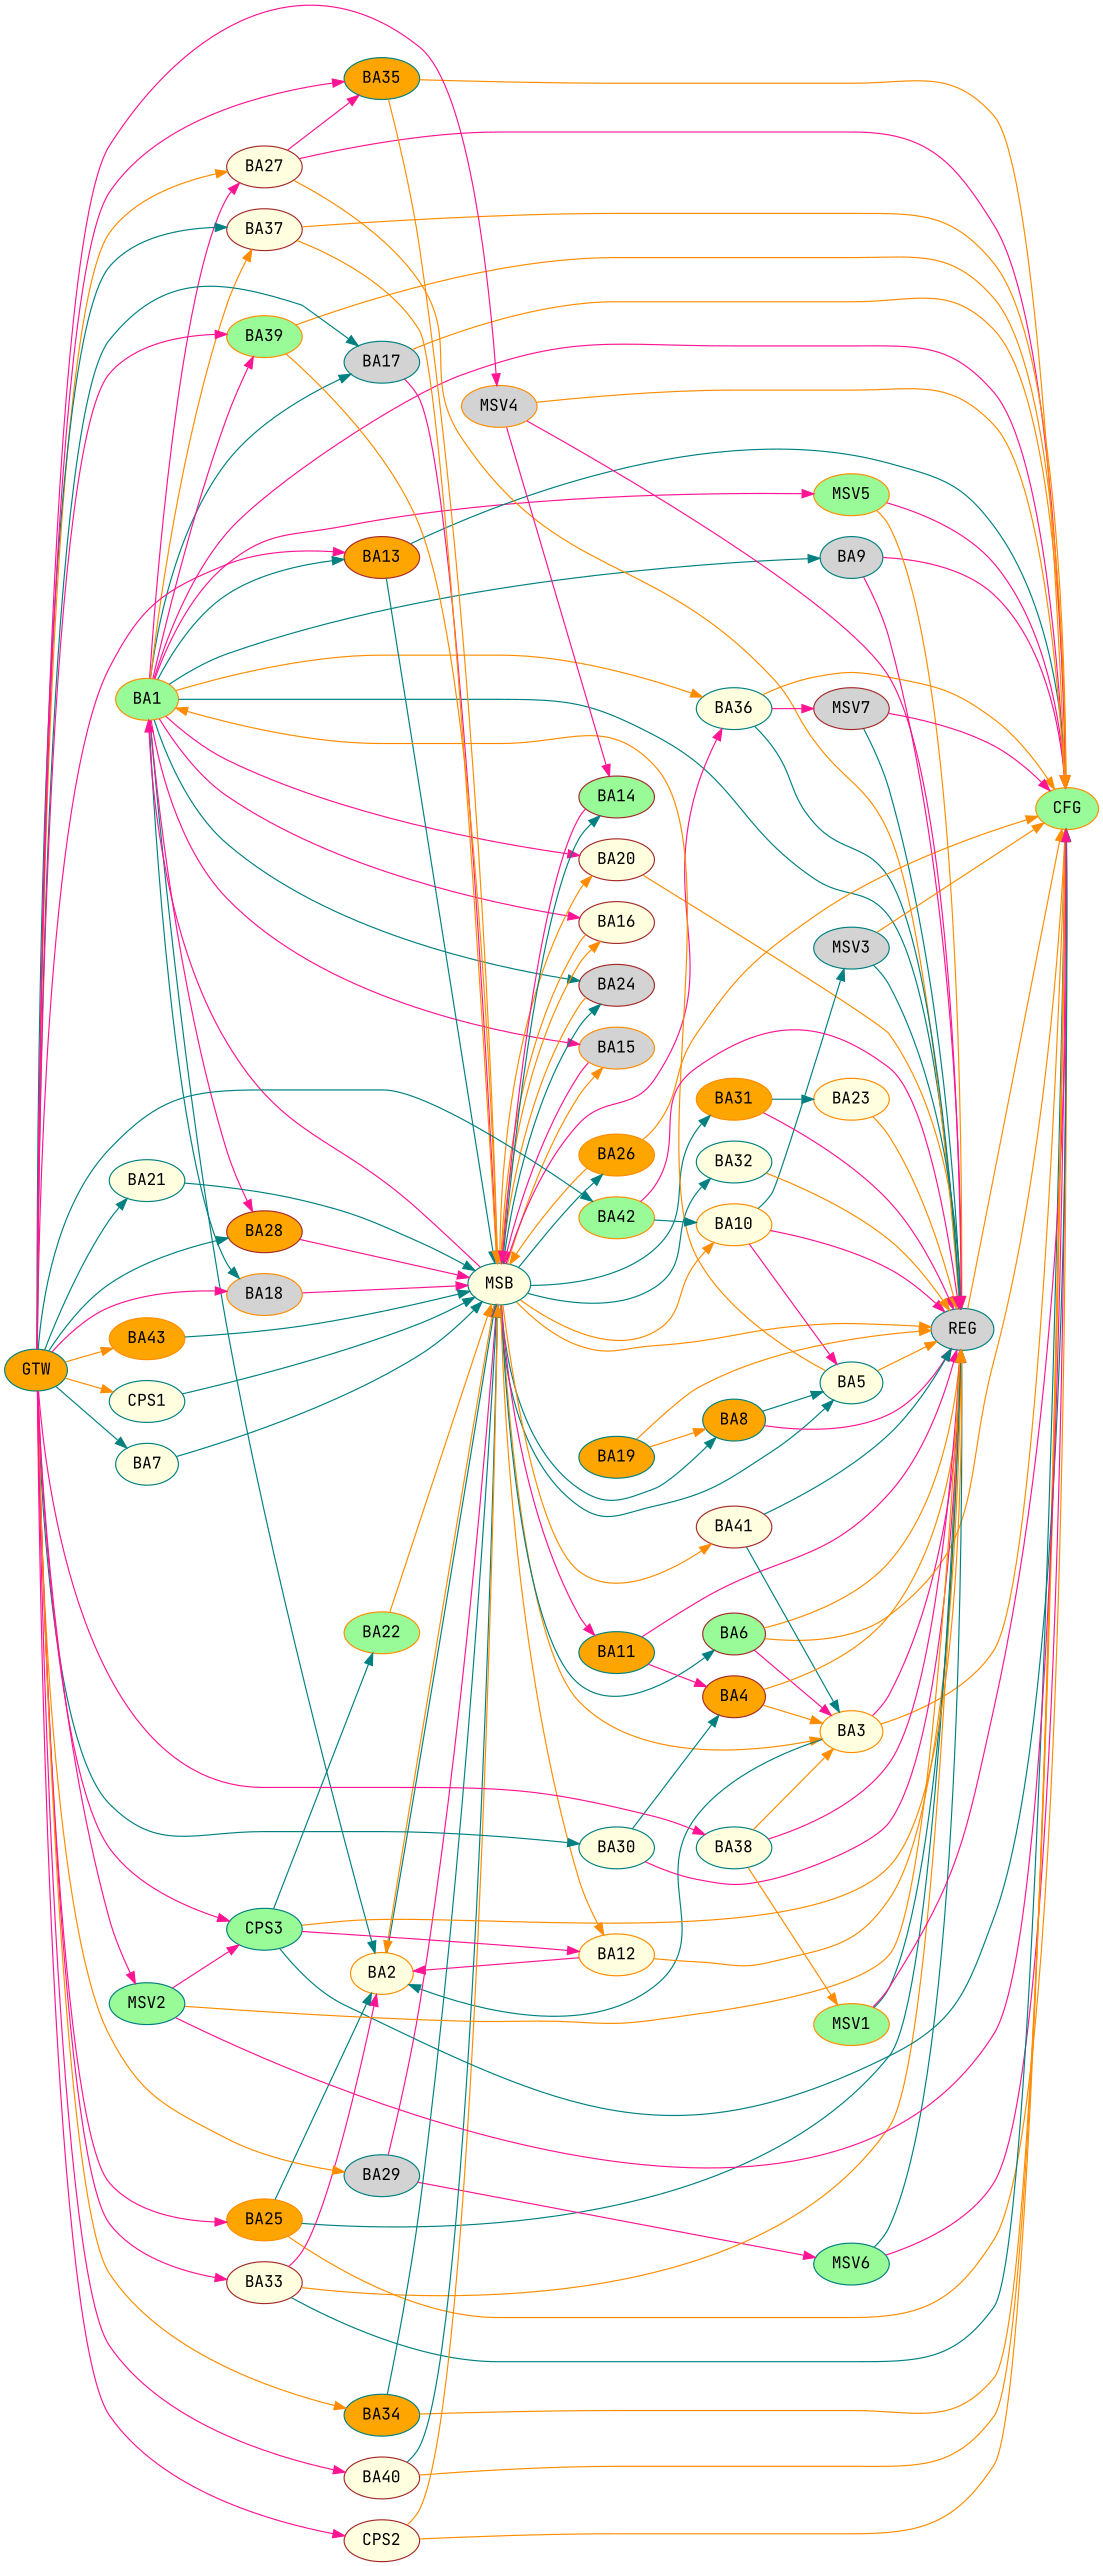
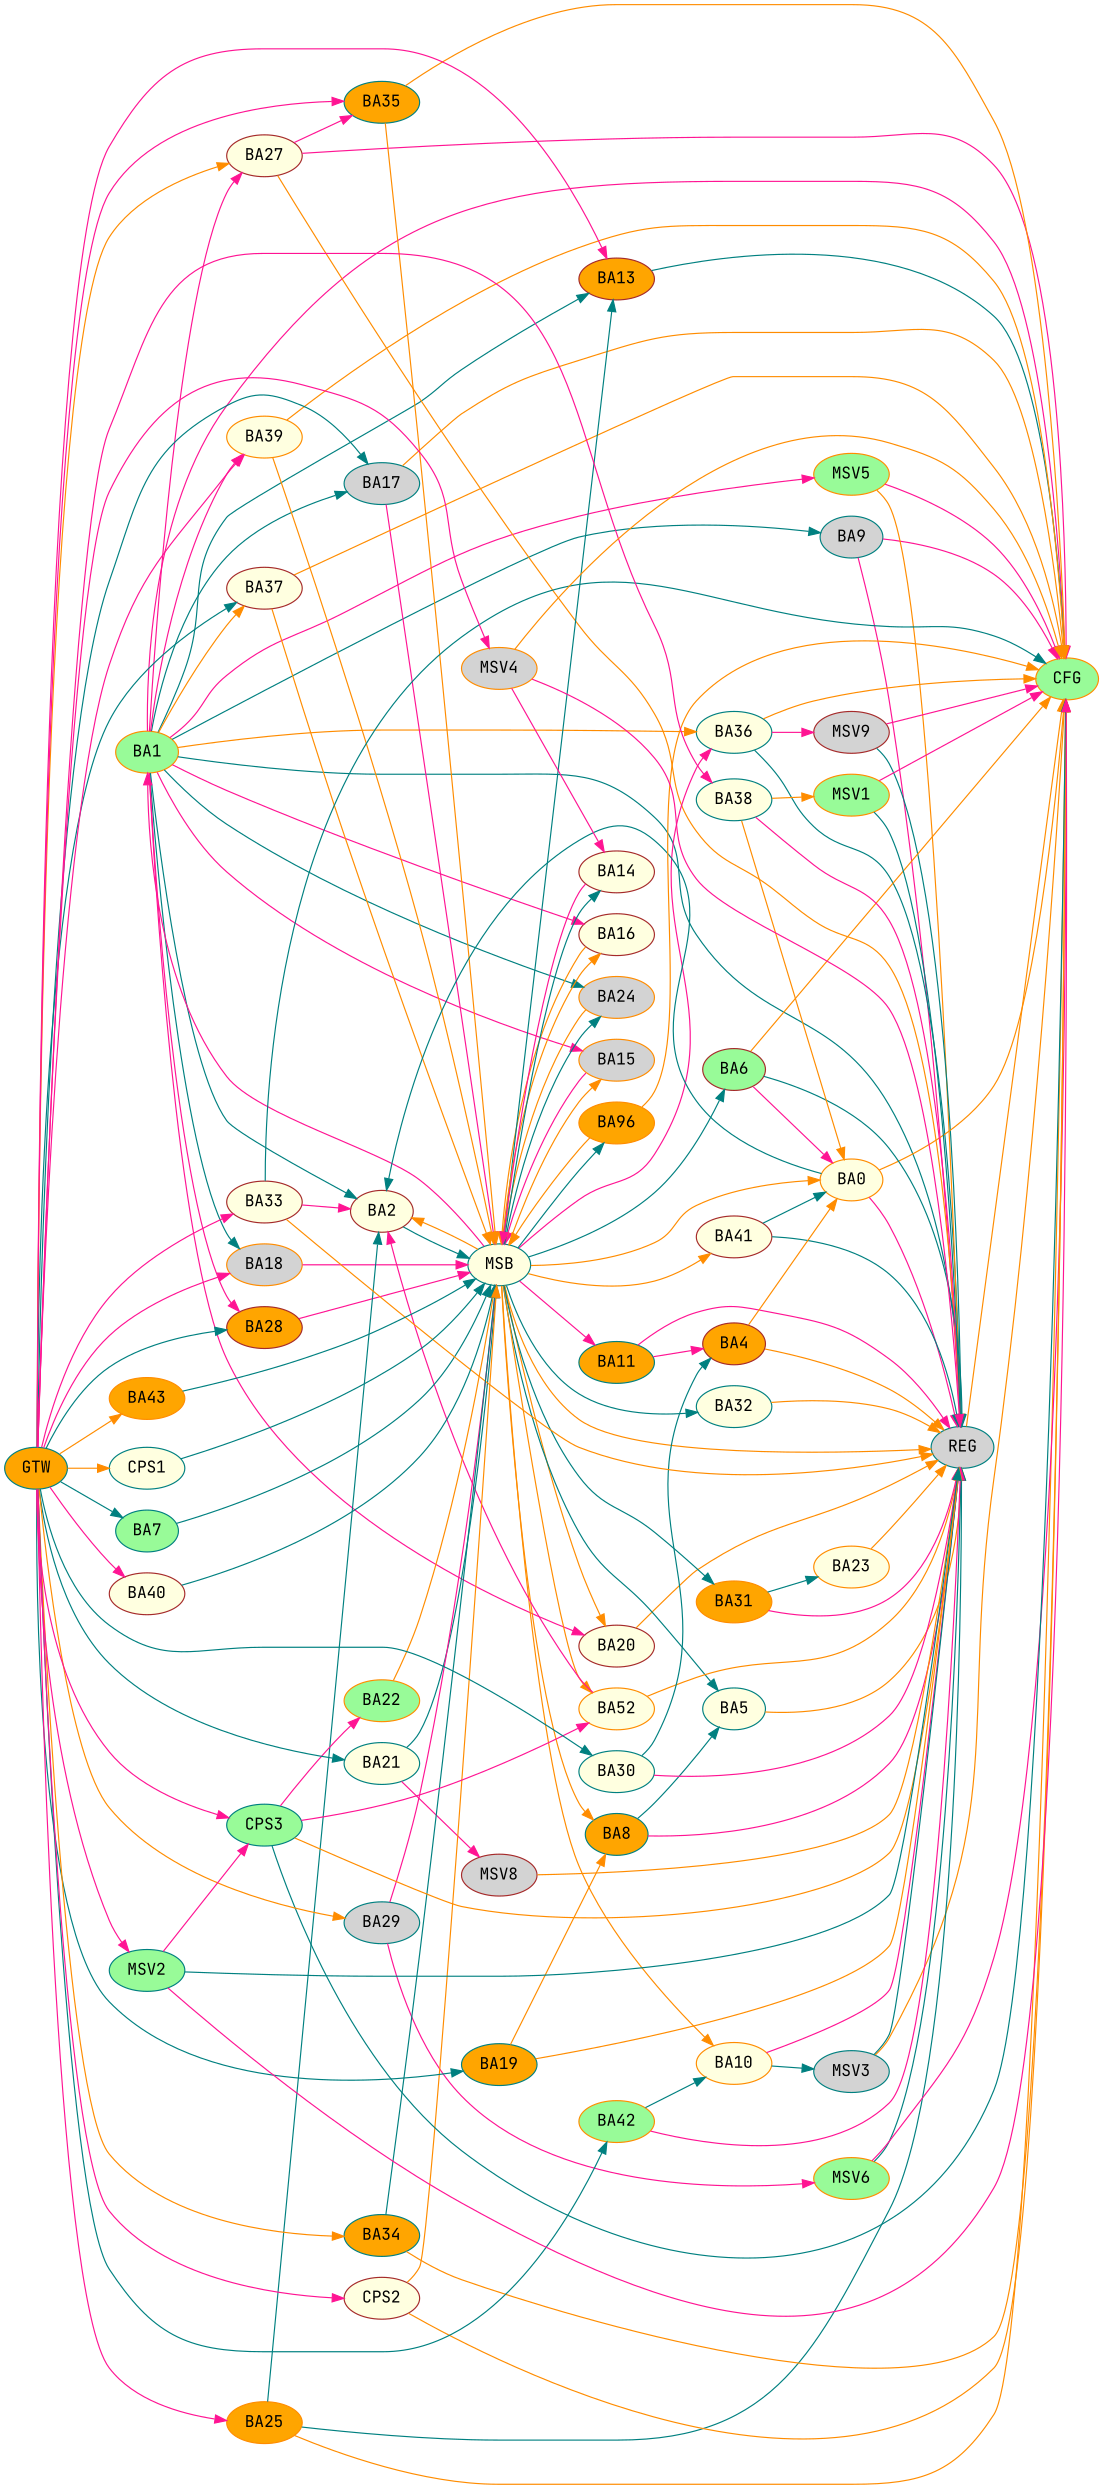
(264, 337) -> (264, 437)
(851, 709) -> (851, 732)
(617, 797) -> (617, 872)
(680, 828) -> none
(440, 915) -> (555, 801)
(617, 985) -> (617, 997)
(617, 1155) -> (617, 1123)
(790, 1299) -> none
(147, 1464) -> (147, 1531)
(558, 1470) -> (524, 1553)
(910, 1533) -> (923, 1206)
(851, 1732) -> (851, 1180)
(316, 1799) -> (314, 1765)
none -> (499, 1875)
none -> (75, 1929)
(617, 1955) -> (617, 1709)
(382, 1973) -> (382, 1211)
(838, 1984) -> (753, 1951)
(851, 2264) -> (851, 2179)
(995, 2411) -> none
